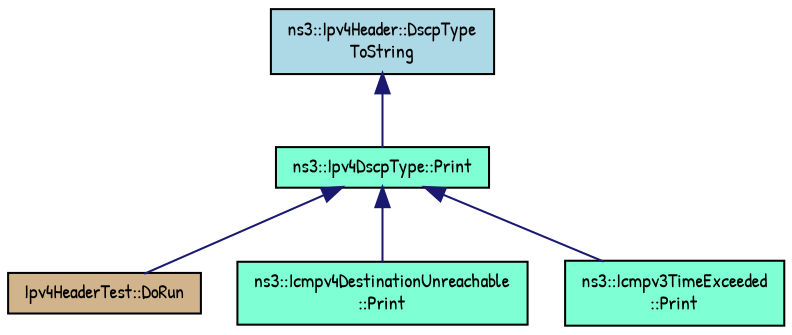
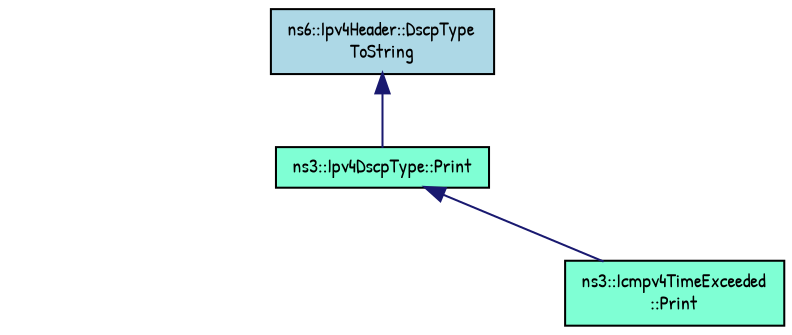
(382, 42) -> (382, 42)
(105, 293) -> none
(382, 293) -> none
(675, 293) -> (675, 293)
